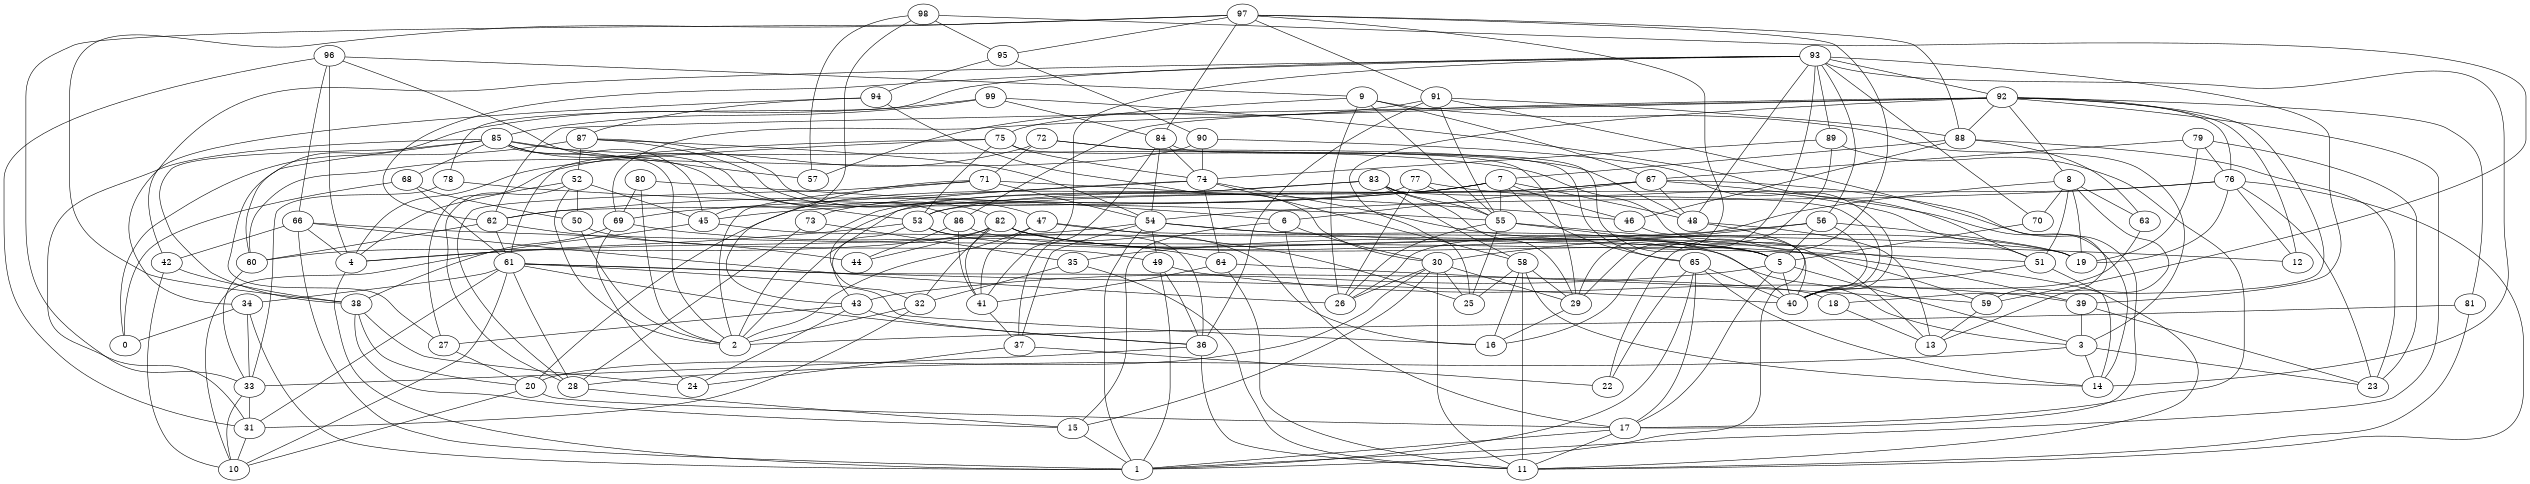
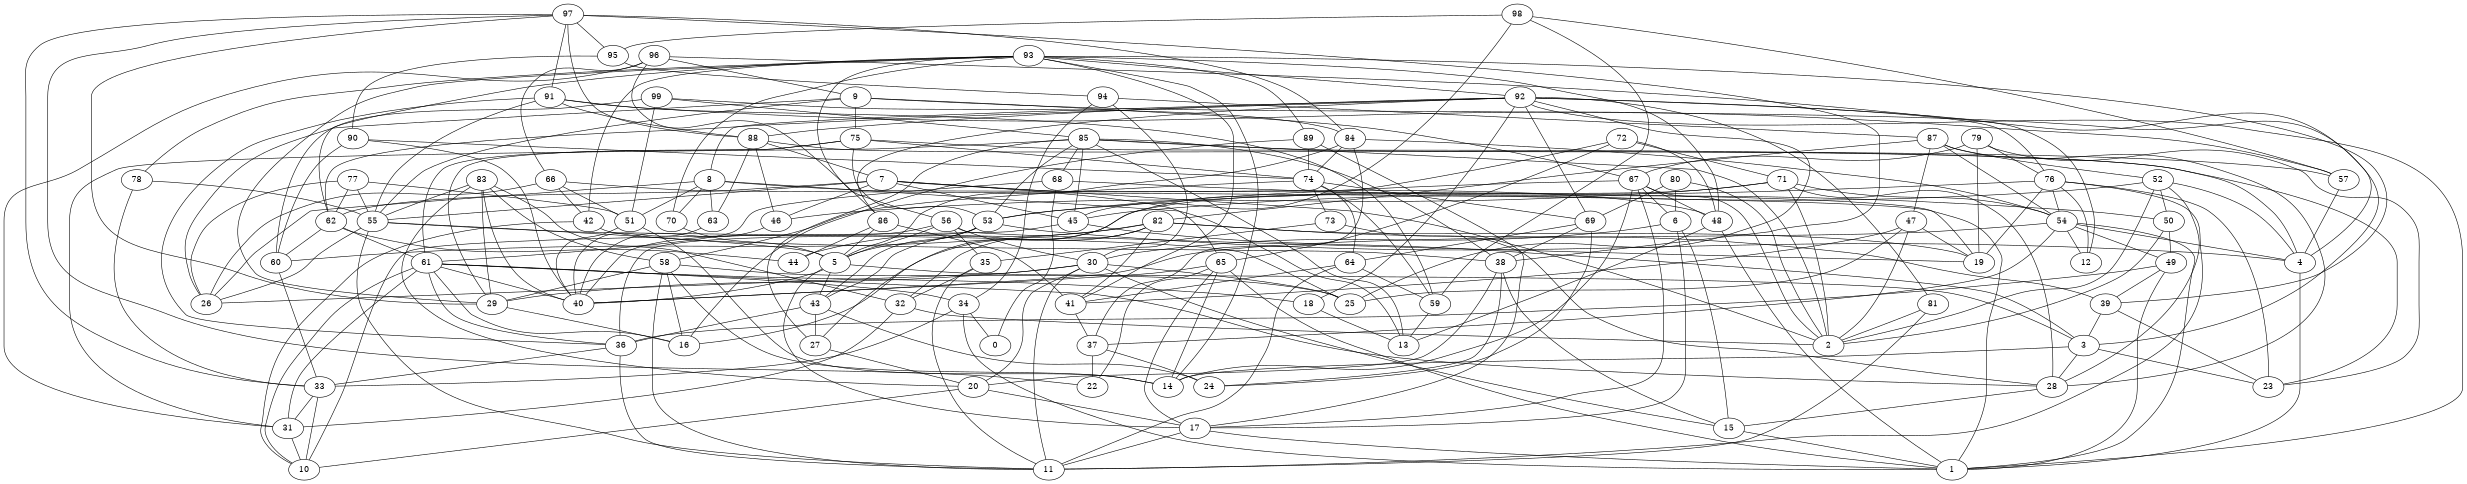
(321, 158) -> (2299, 212)
(325, 242) -> (2322, 221)
